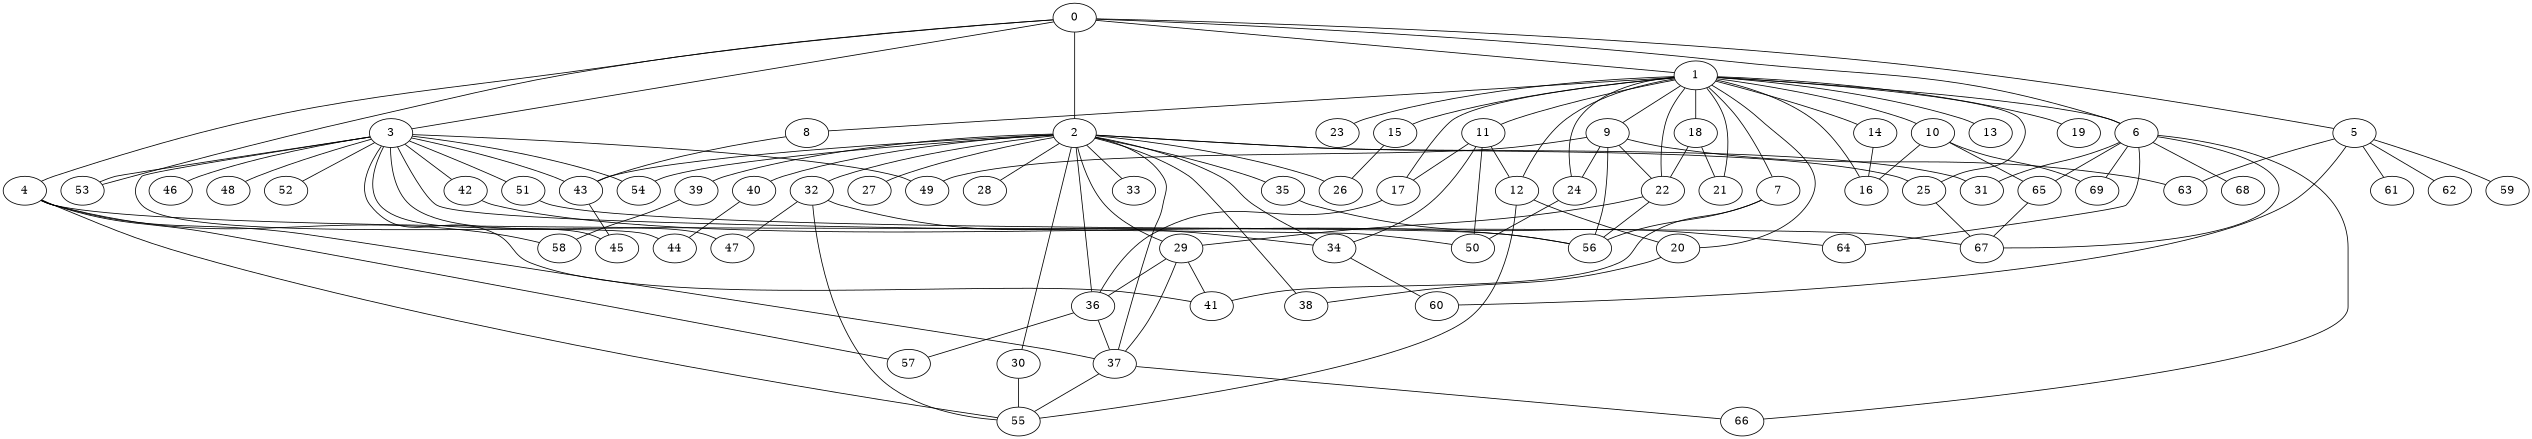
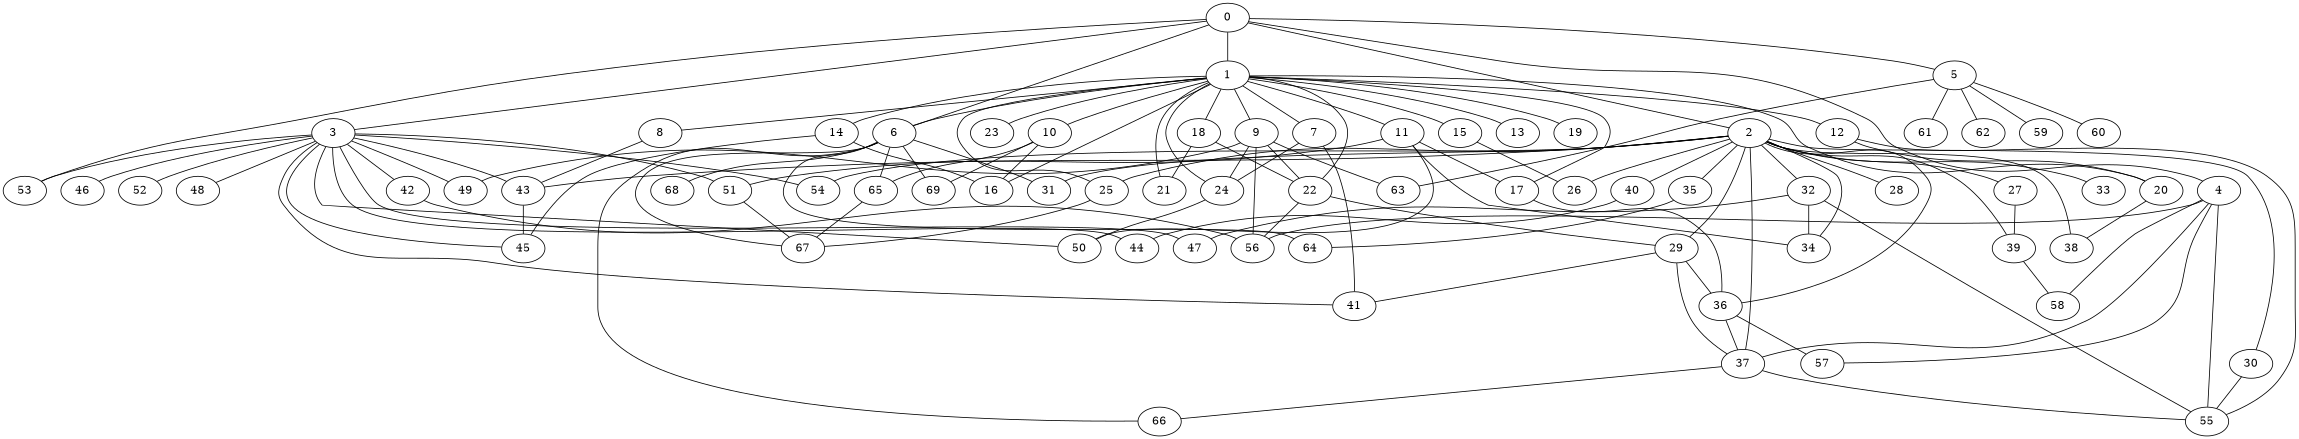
(1500, 162) -> (1066, 162)
none -> (621, 164)
none -> (2015, 217)
(1685, 220) -> (1268, 162)
(1386, 277) -> none
